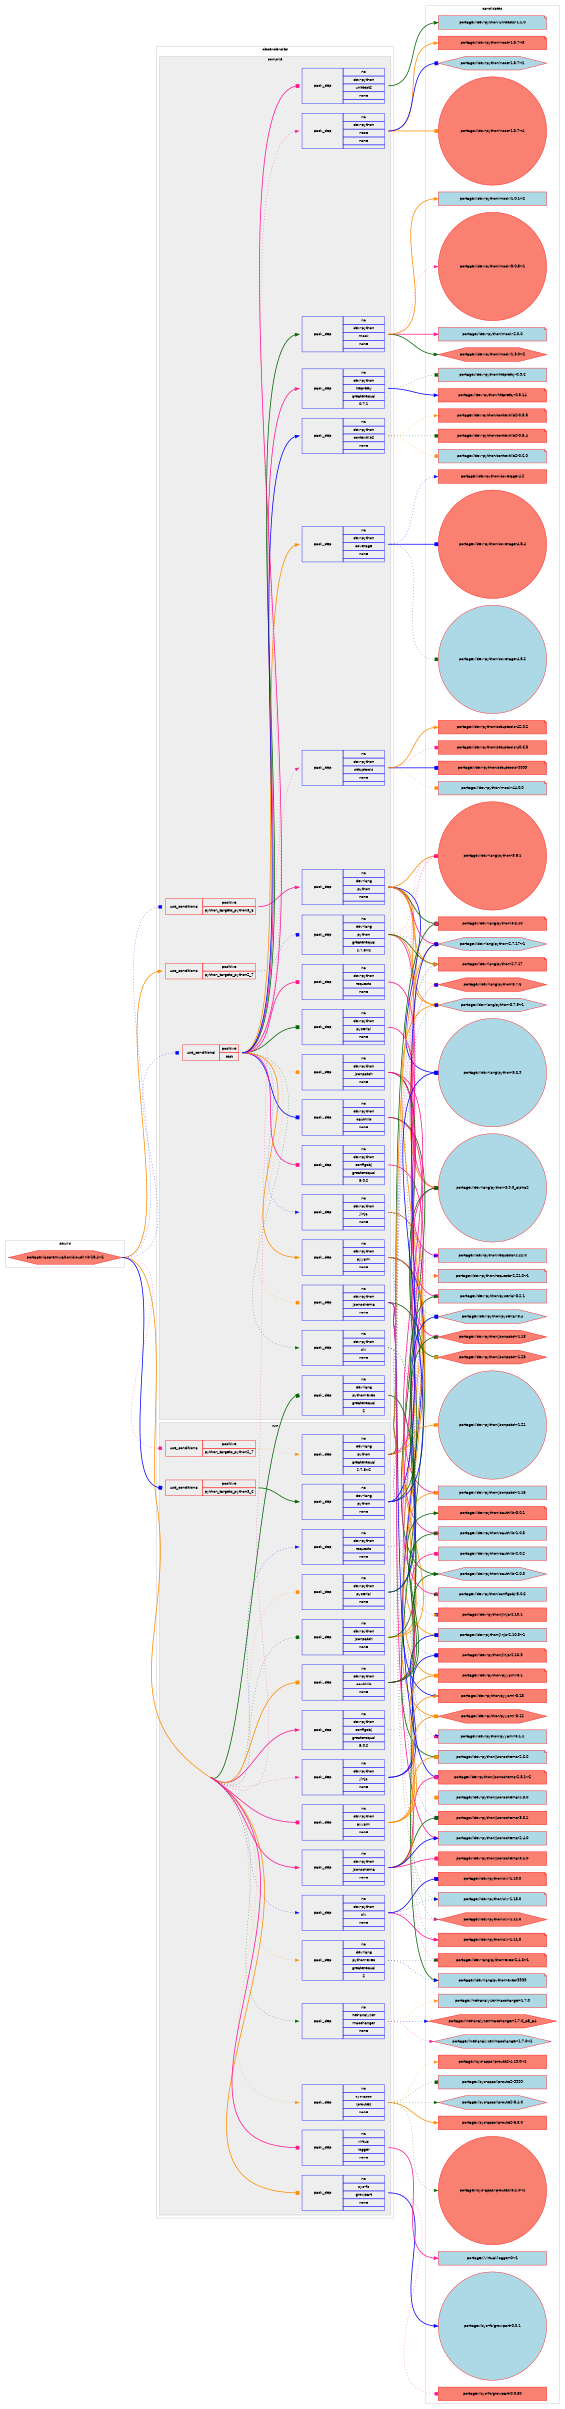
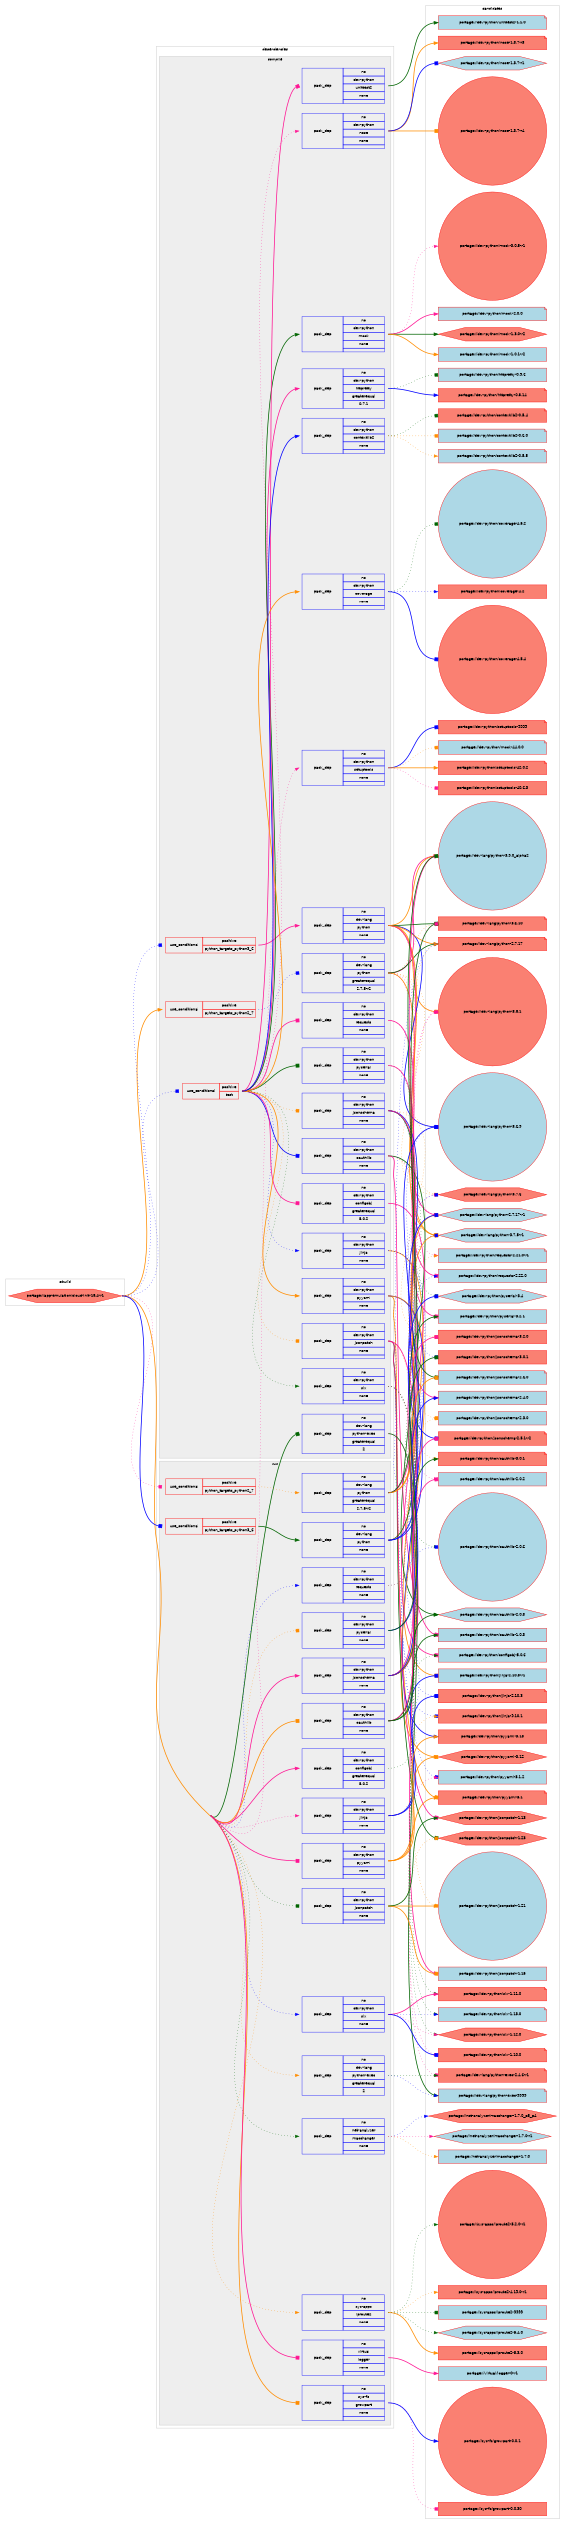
(492, 416) -> (492, 456)
none -> (492, 1547)
(492, 1615) -> (492, 1716)
(492, 2326) -> (492, 2441)
